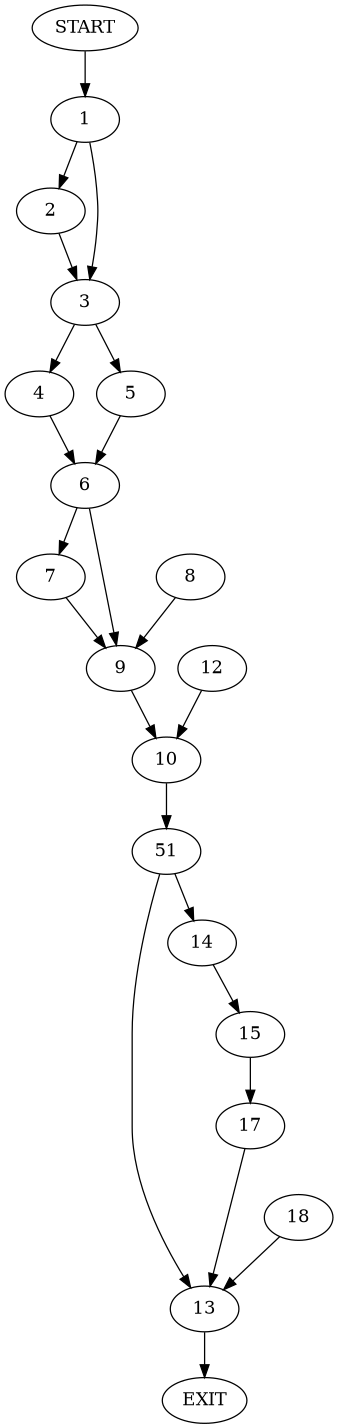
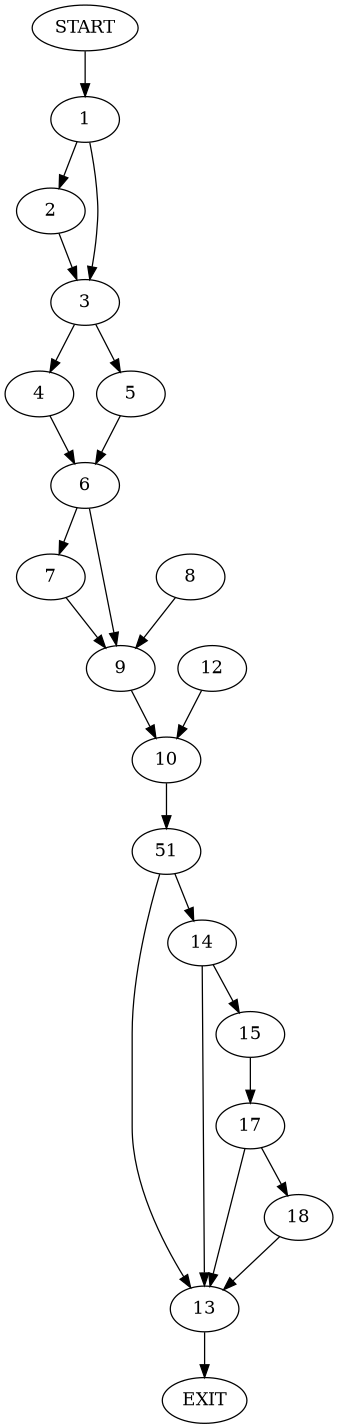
none -> (203, 1119)
none -> (271, 1166)
